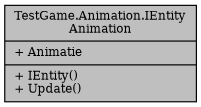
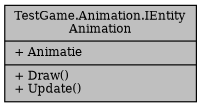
(46, 76) -> (42, 76)
